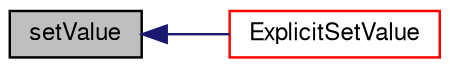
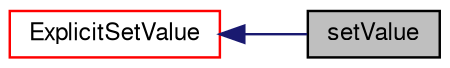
(198, 34) -> (276, 34)
